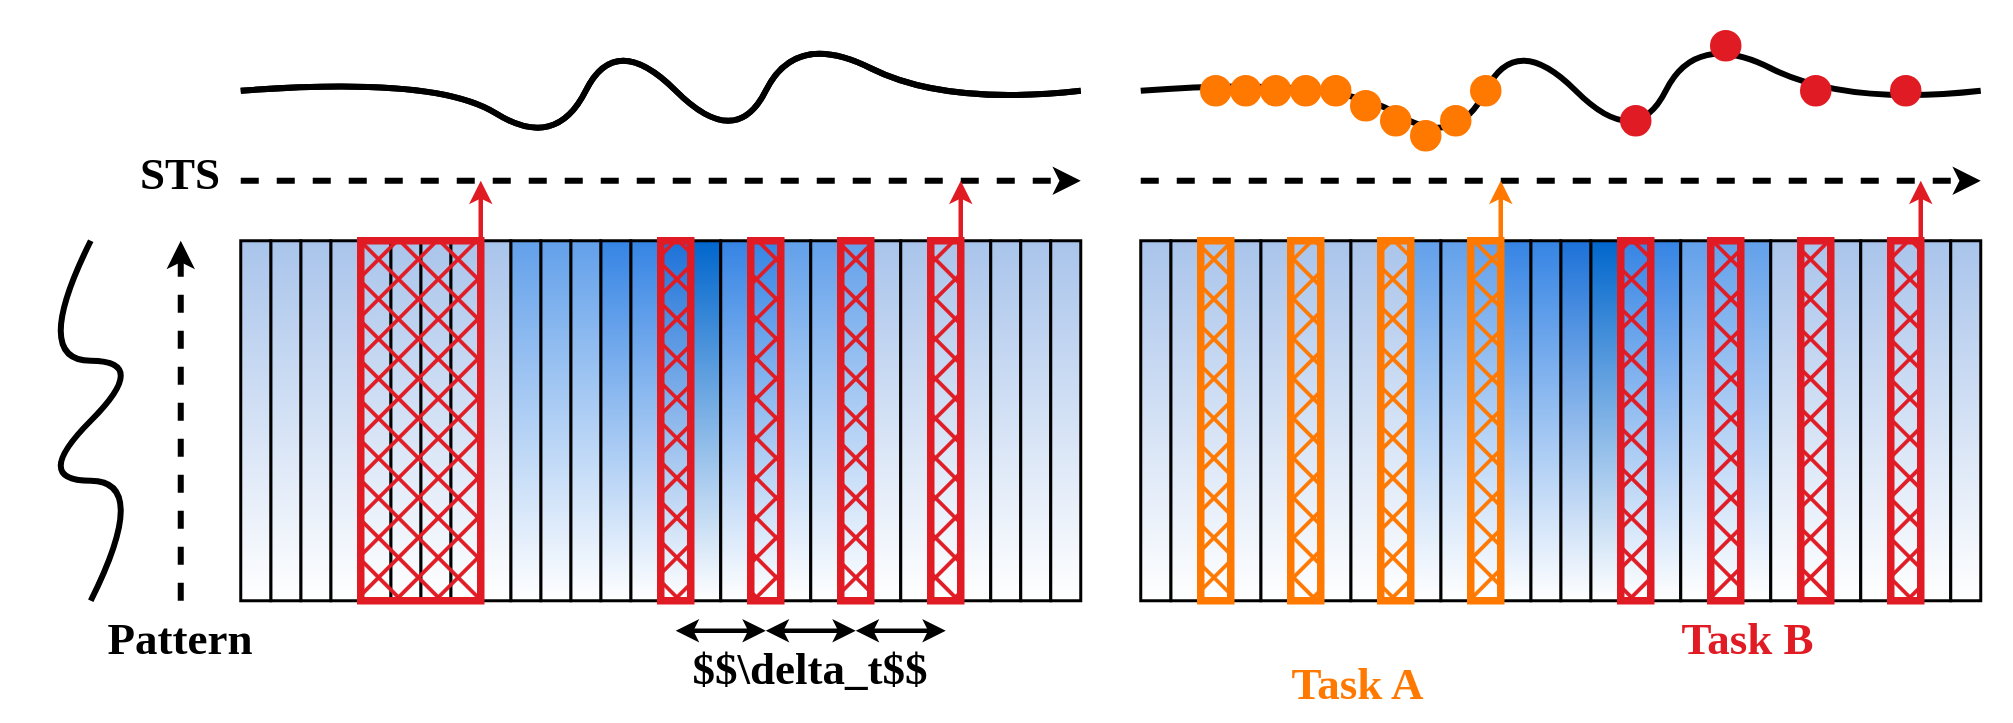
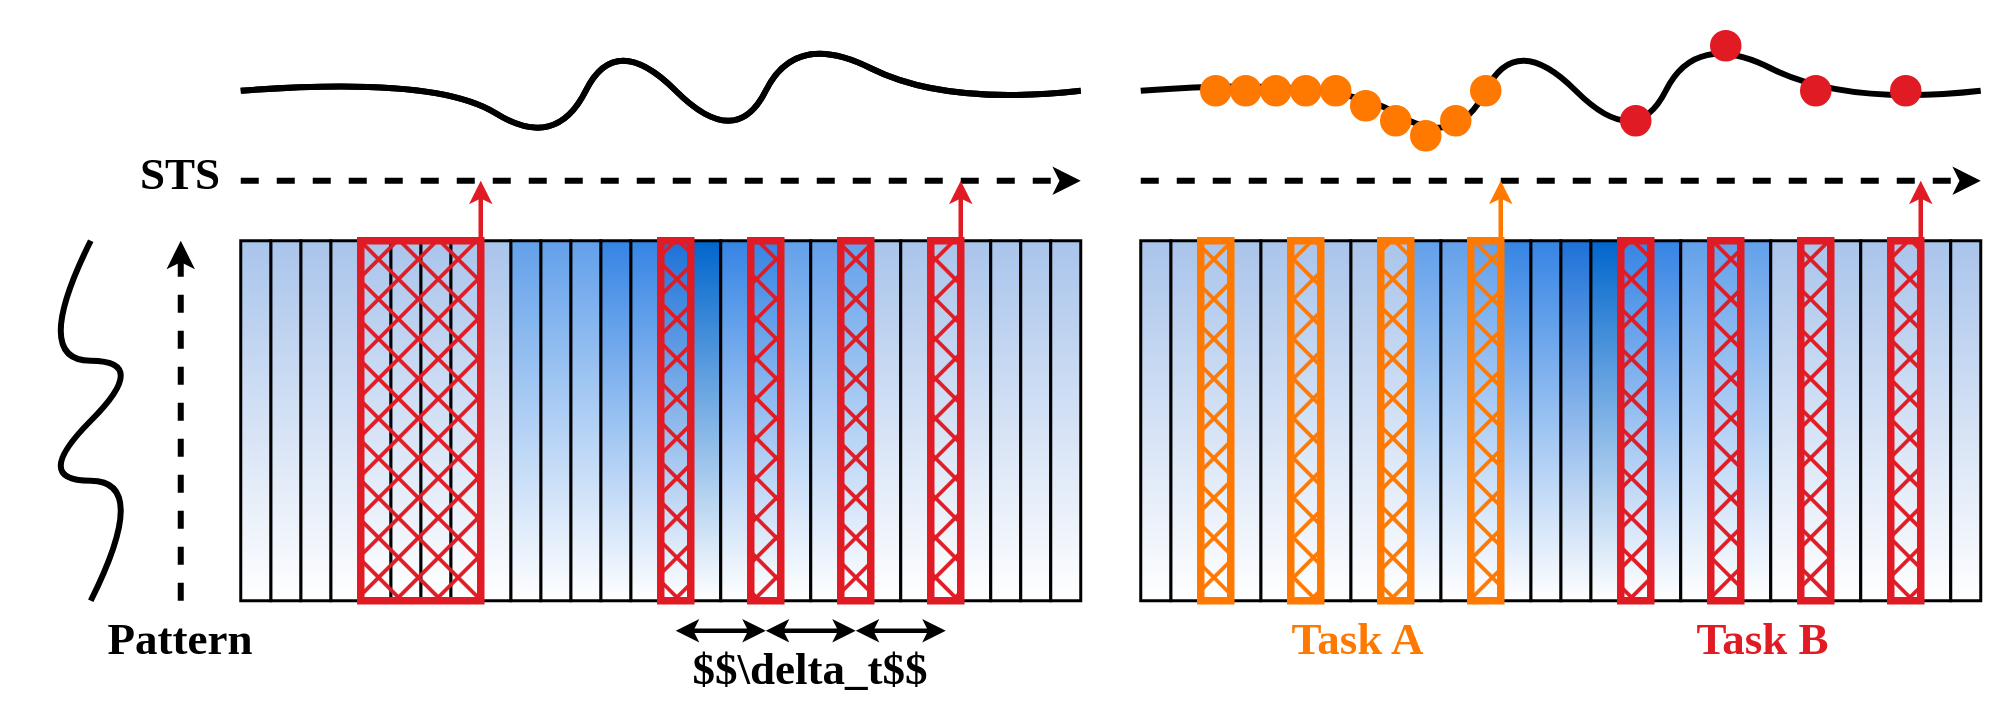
(1748, 638) -> (1763, 638)
(1358, 683) -> (1358, 638)
